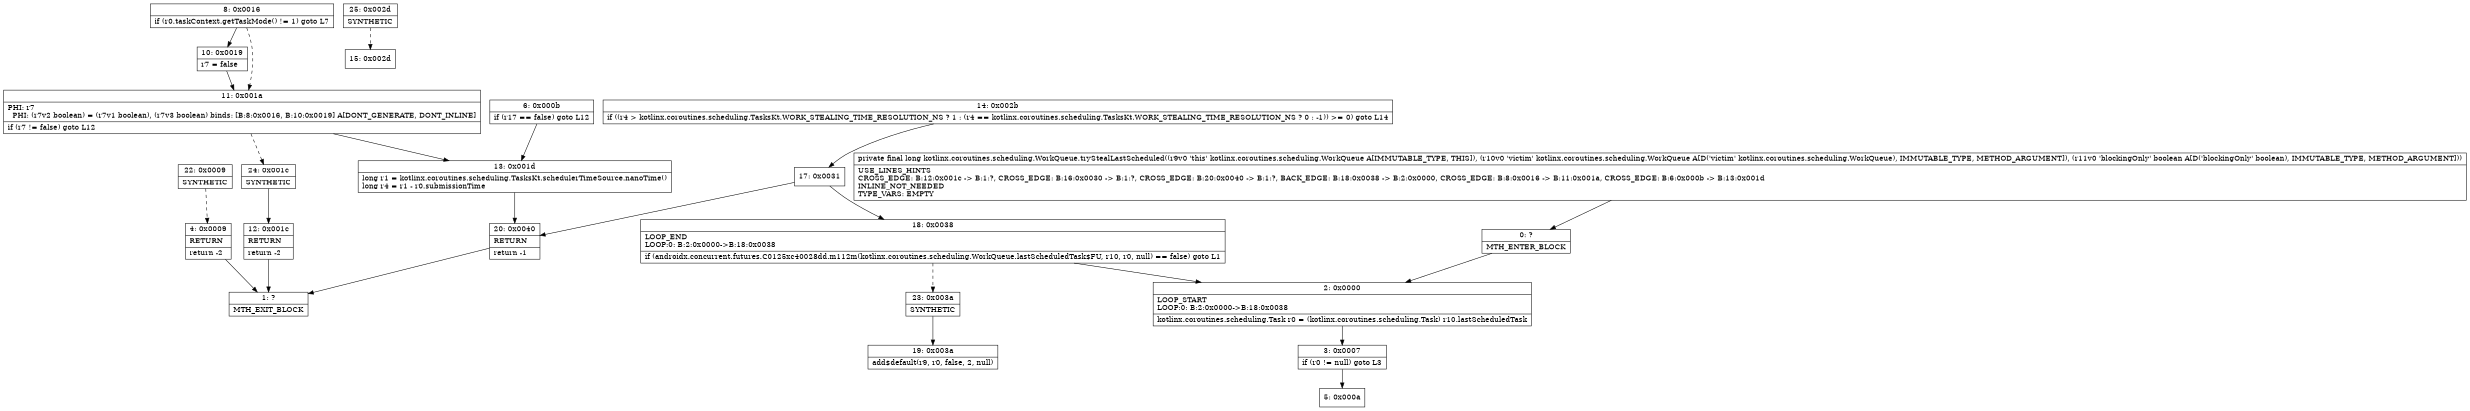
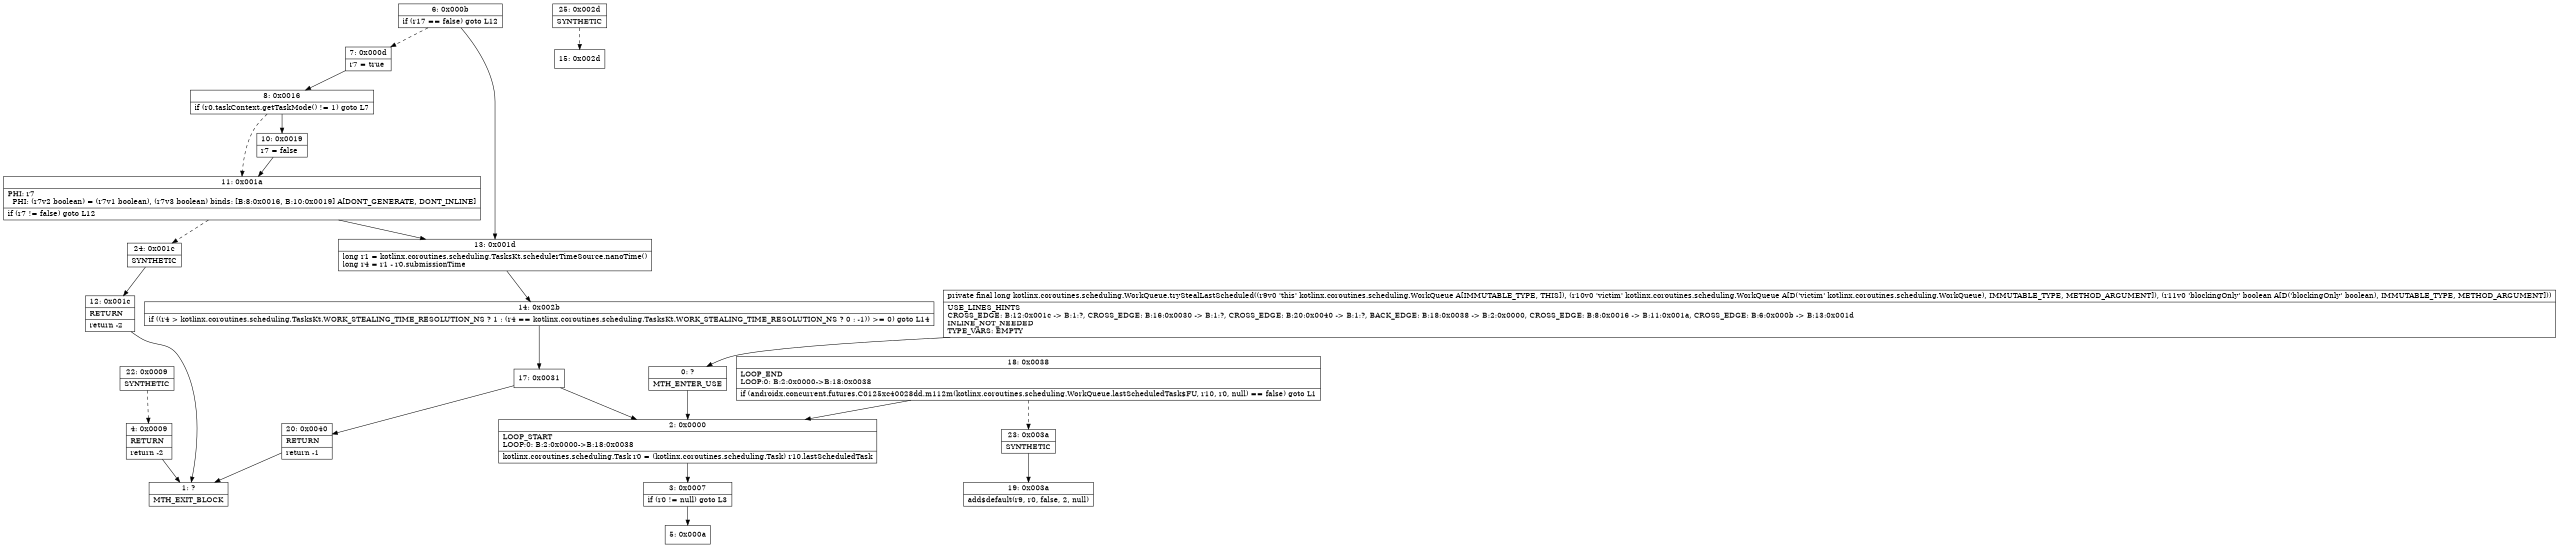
none -> (368, 59)
(854, 203) -> (596, 403)
(515, 205) -> (517, 284)
(1526, 247) -> (688, 384)
